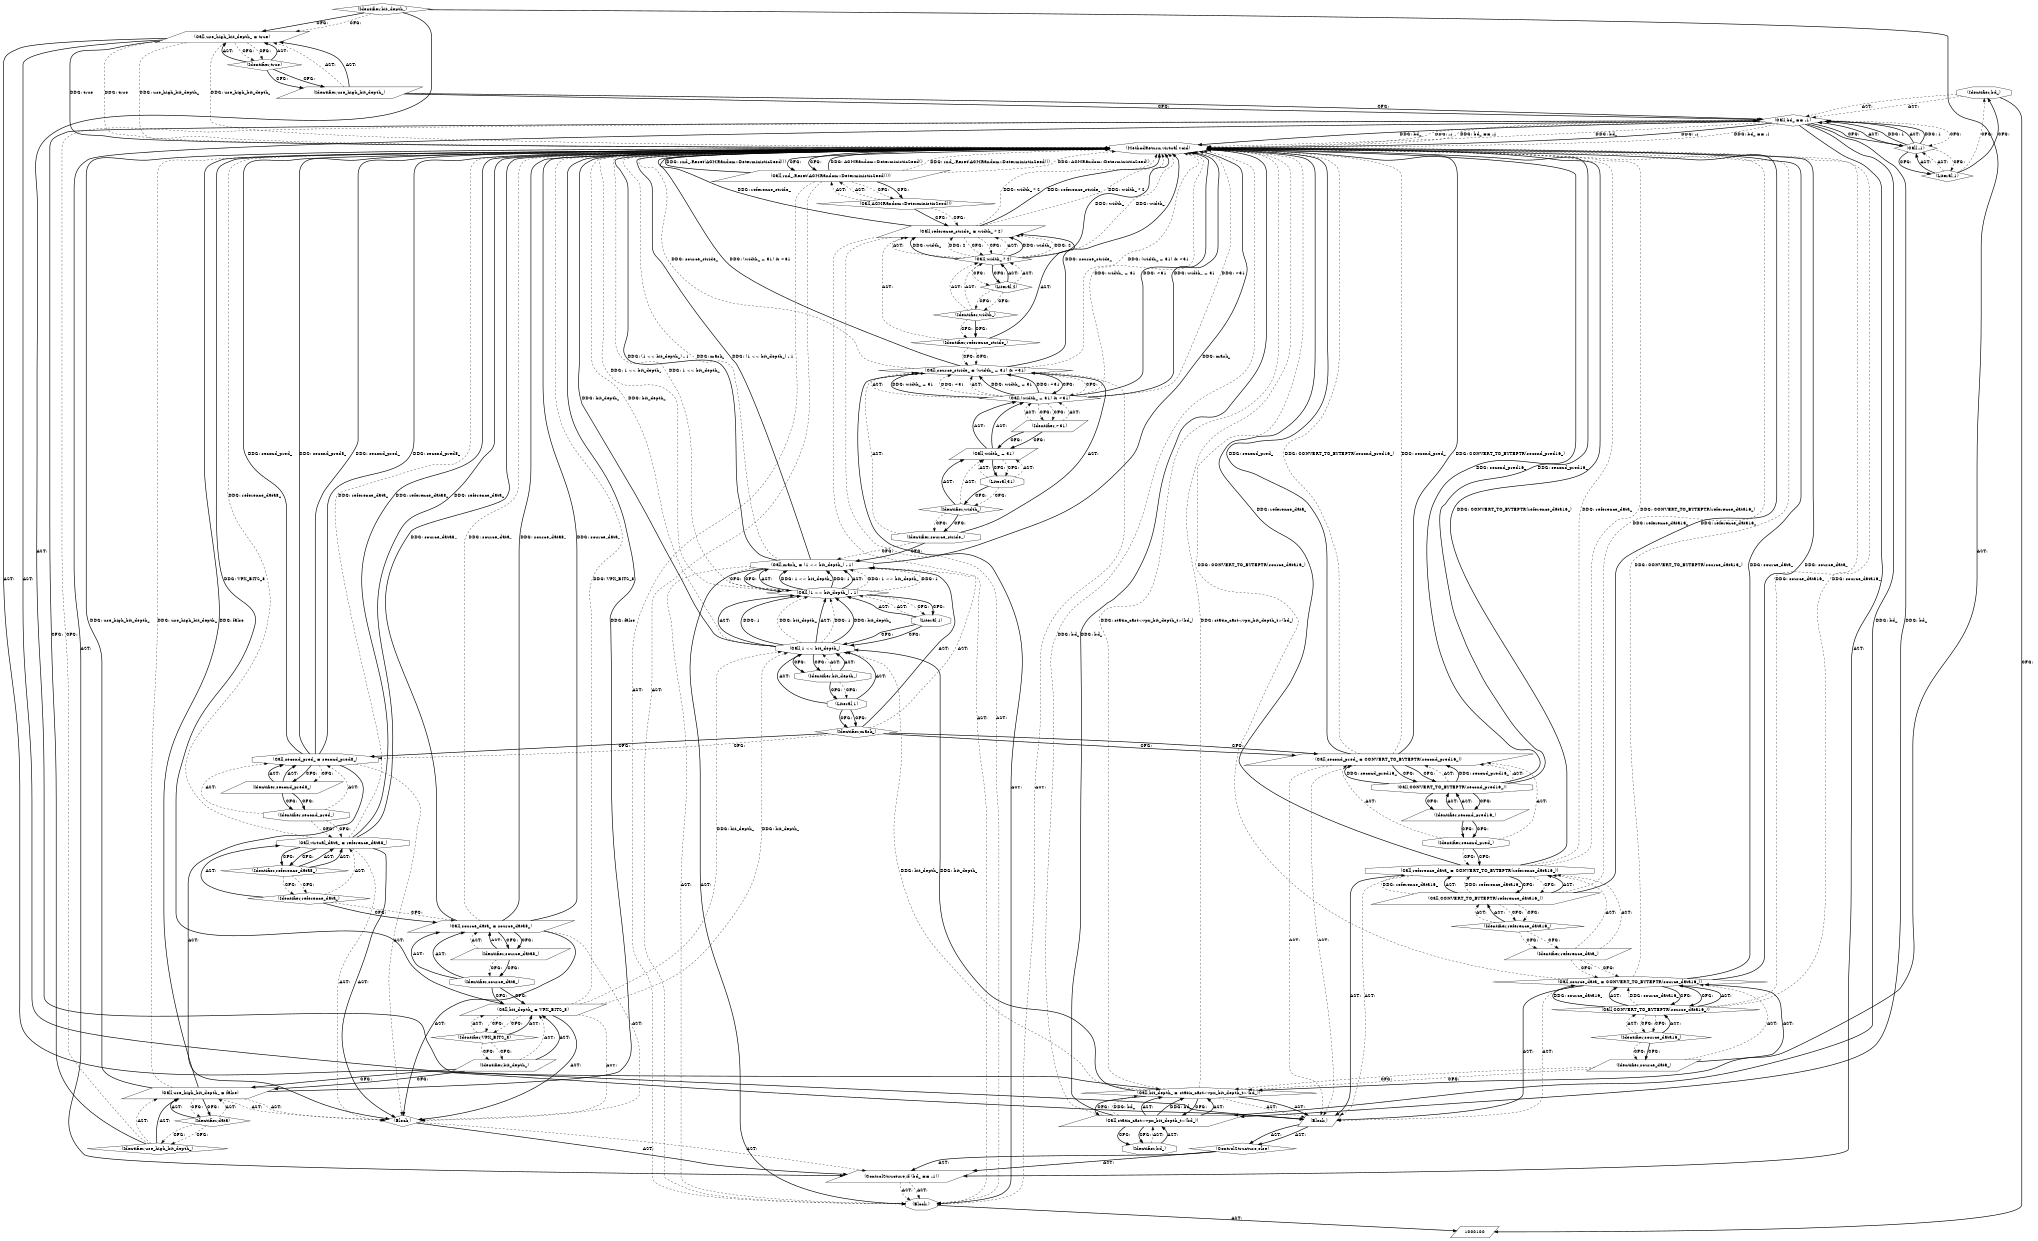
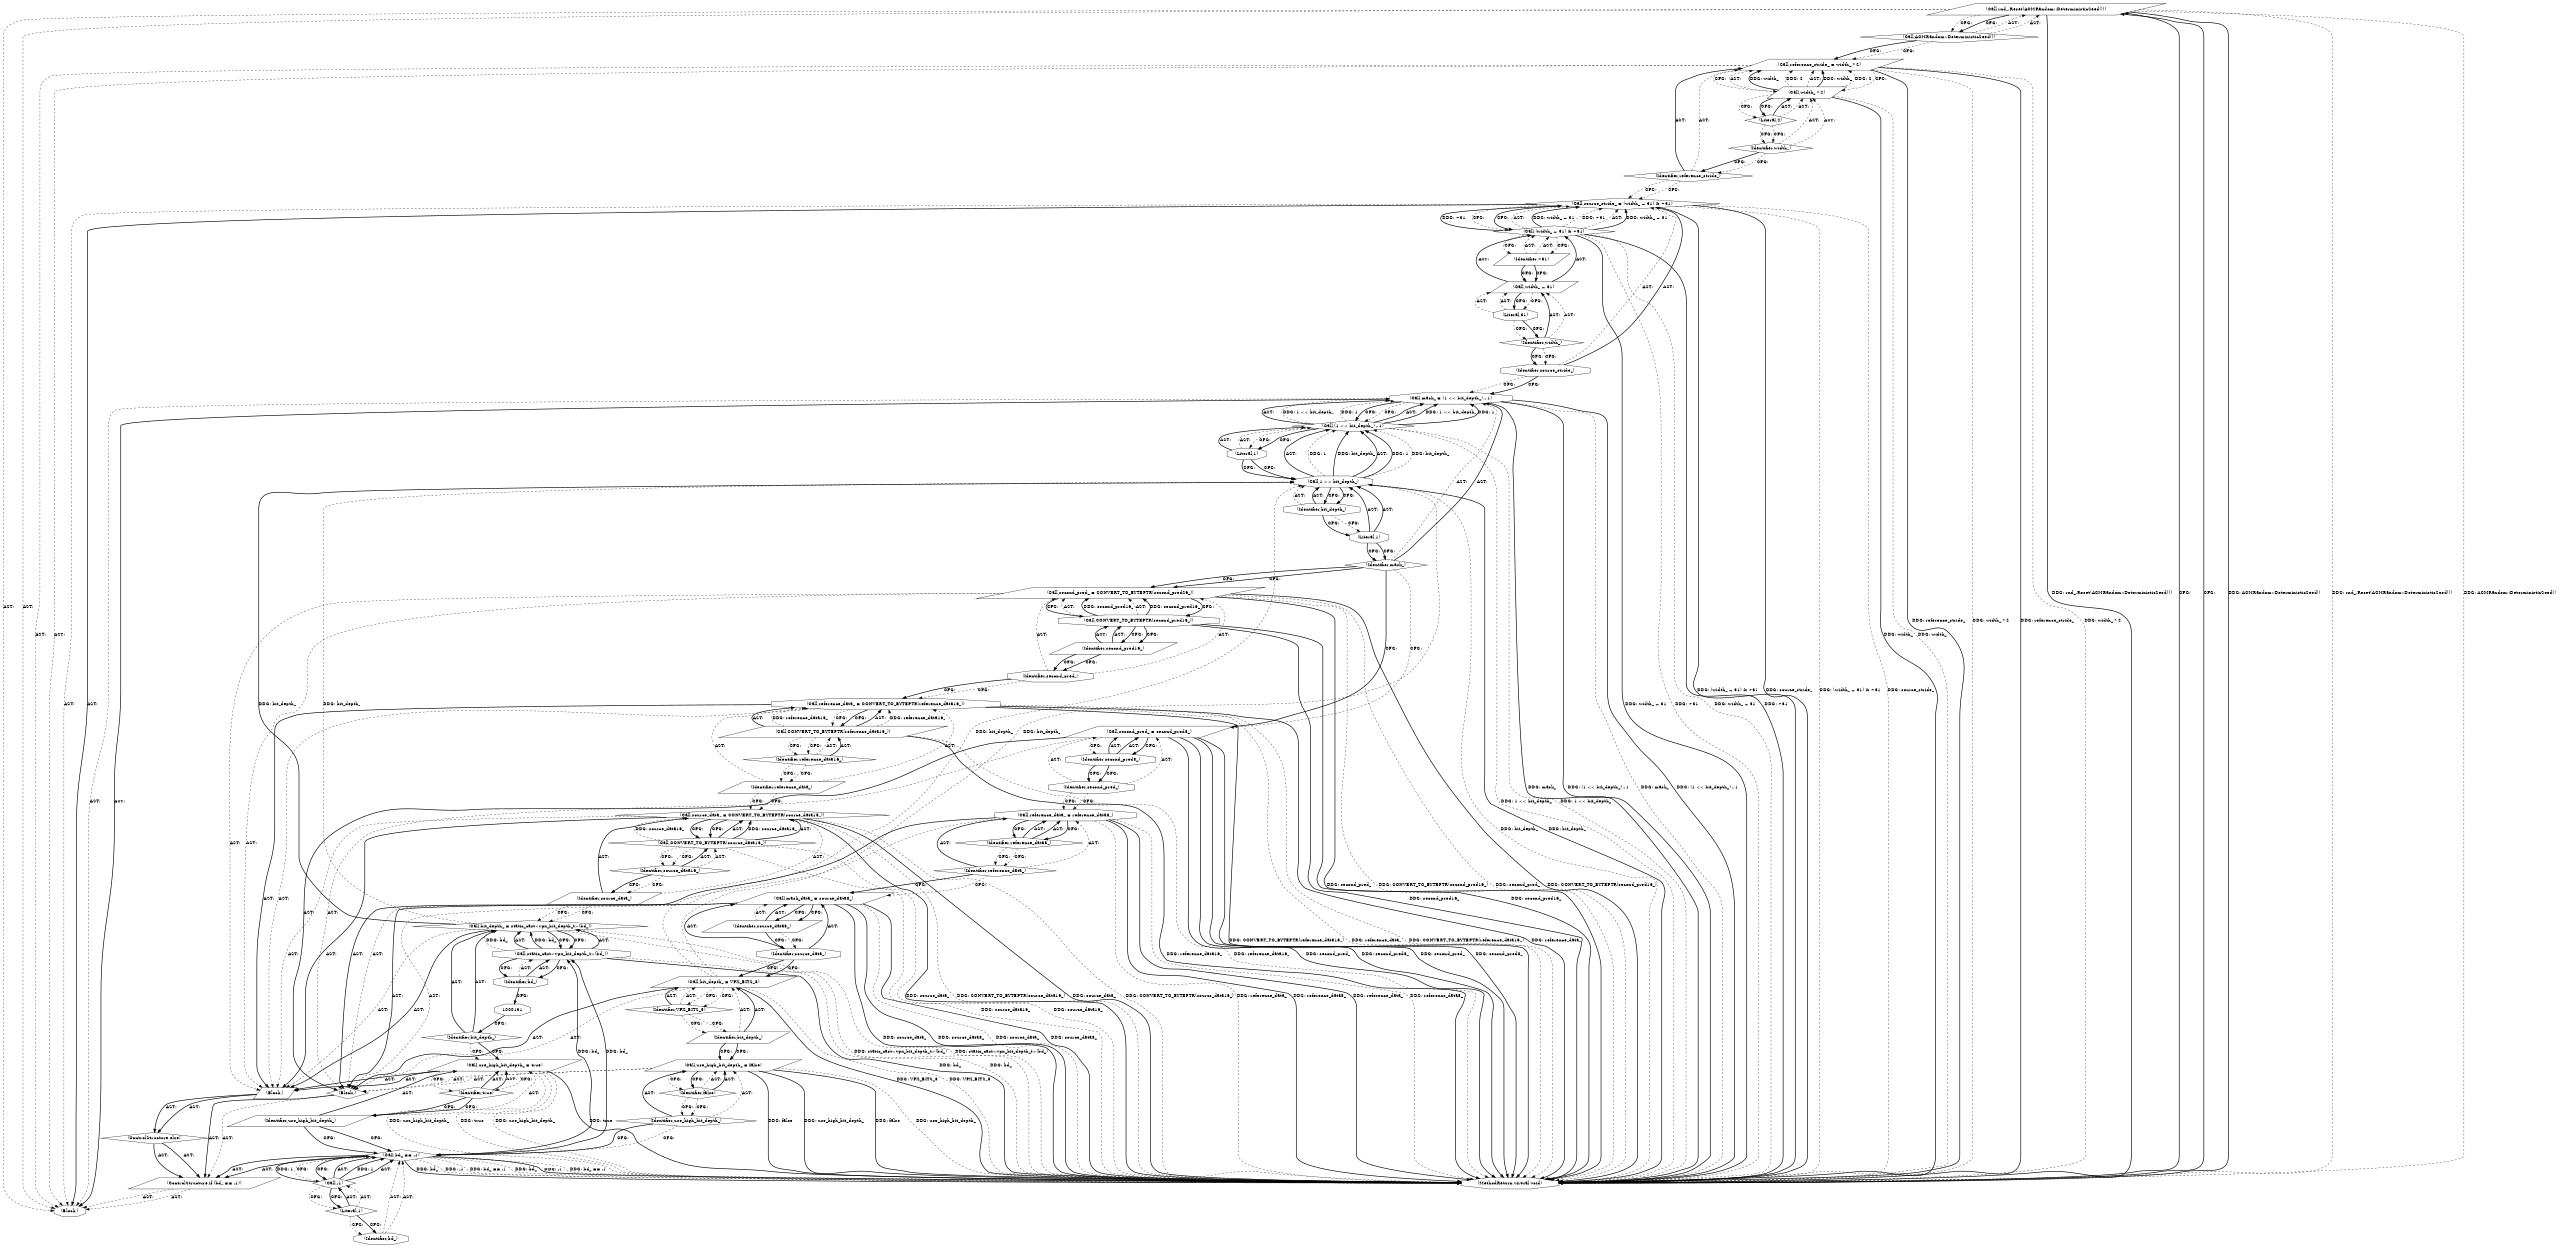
(993, 259) -> (1807, 93)
(315, 760) -> (1149, 732)
(1389, 760) -> (1121, 593)
(282, 787) -> (1111, 760)
(343, 843) -> (1066, 815)
(491, 926) -> (814, 899)
none -> (513, 1010)
(212, 1121) -> (698, 1093)
(1152, 1121) -> (562, 954)
(1475, 1232) -> none
